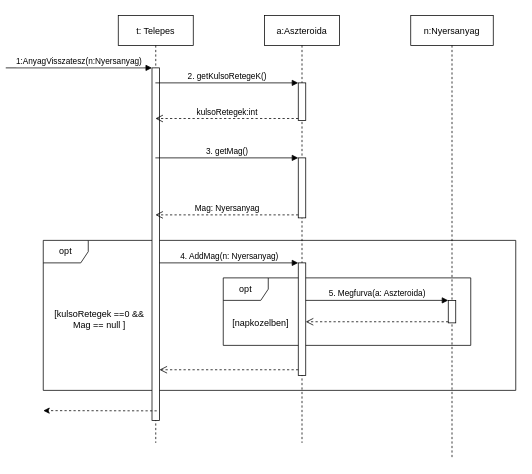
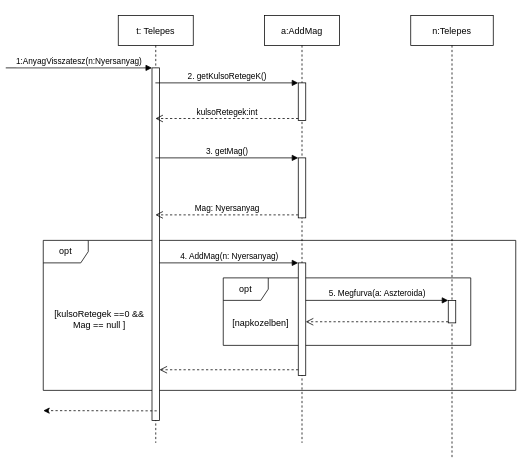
(302, 31) -> (302, 31)
(452, 31) -> (452, 31)
